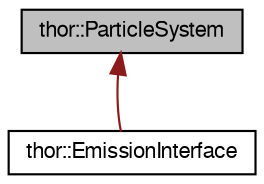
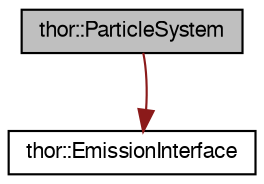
(118, 103) -> (146, 81)
